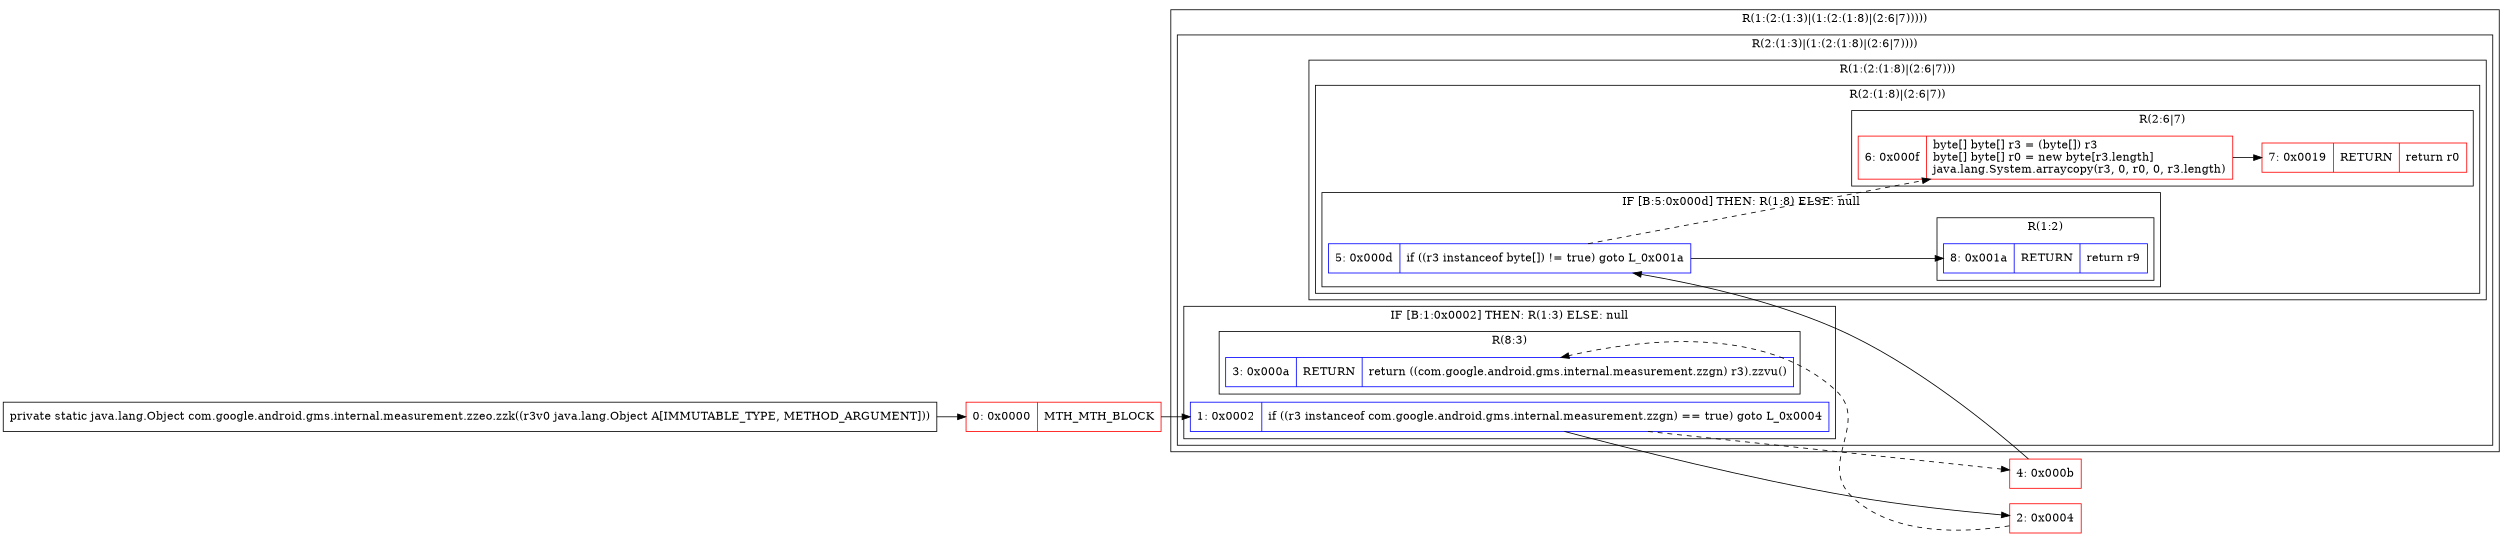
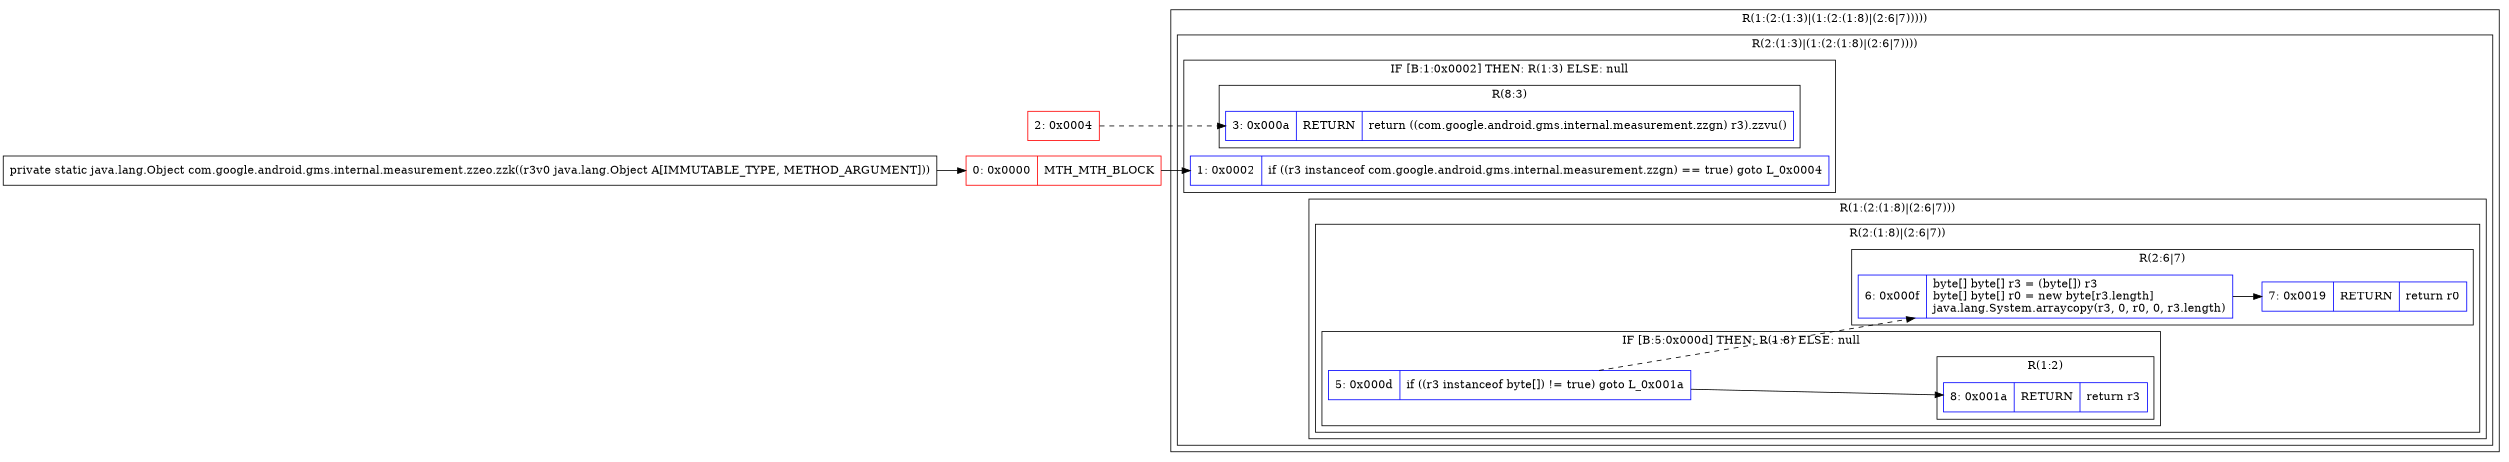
(2045, 158) -> (2045, 297)
(2364, 158) -> (2364, 297)
(2114, 258) -> (2114, 397)
(2045, 474) -> none
(1781, 483) -> none
